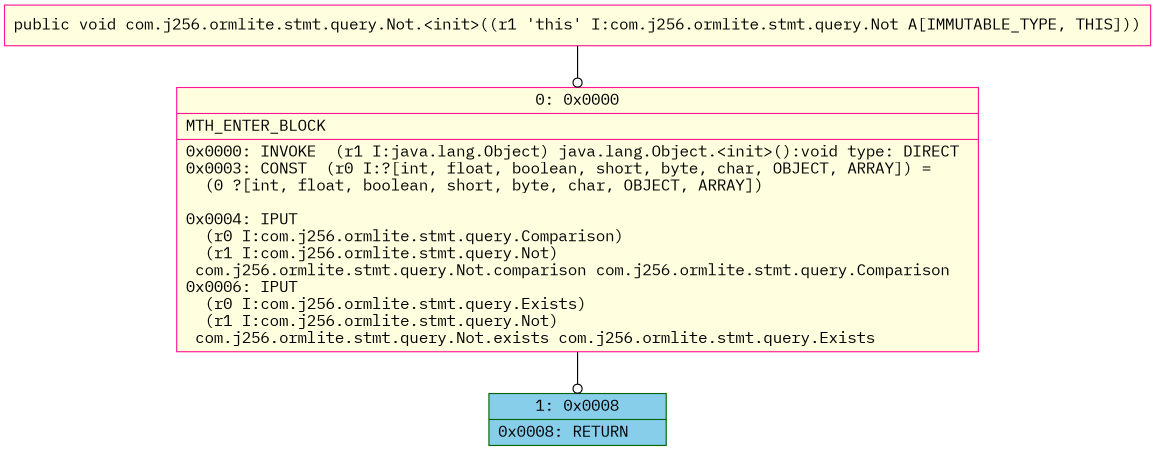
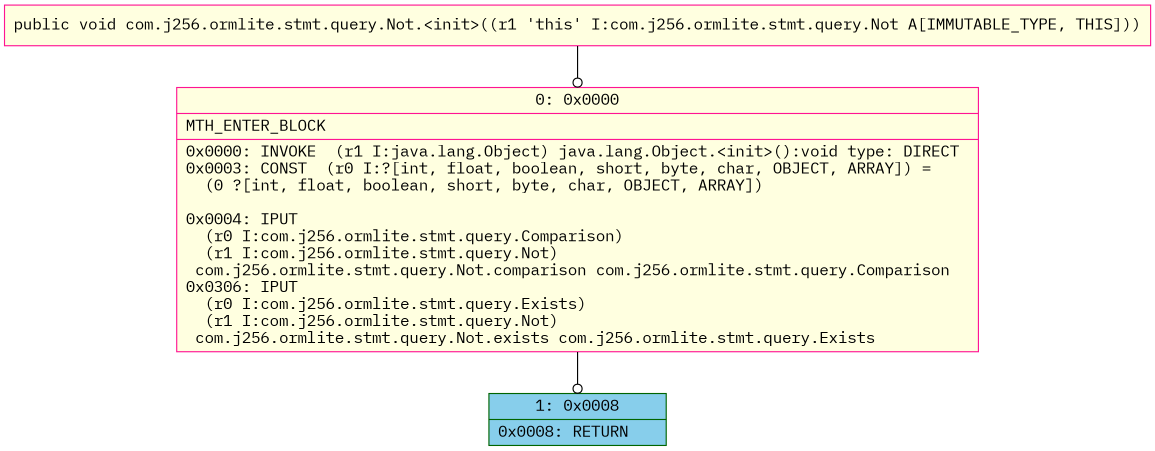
(251, 287) -> (251, 287)
